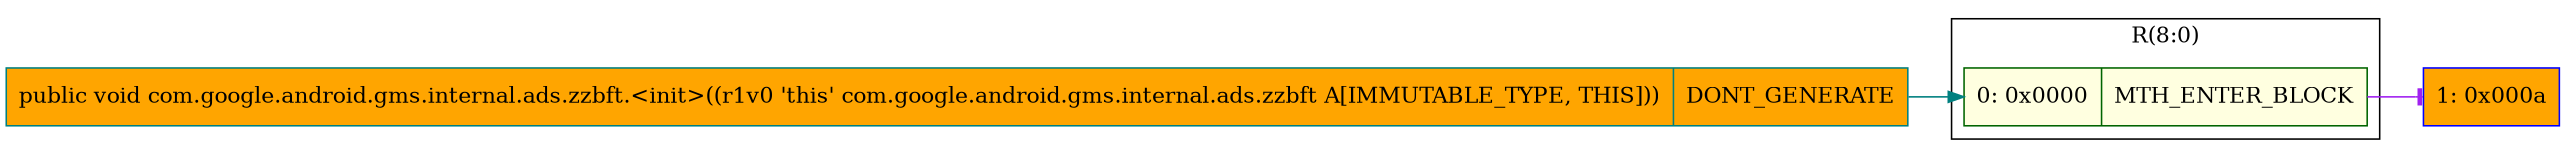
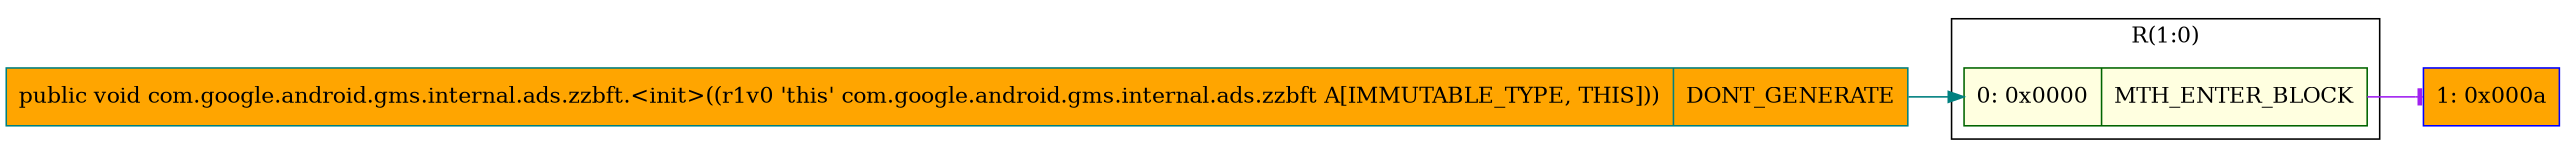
(2166, 37) -> (2166, 37)
